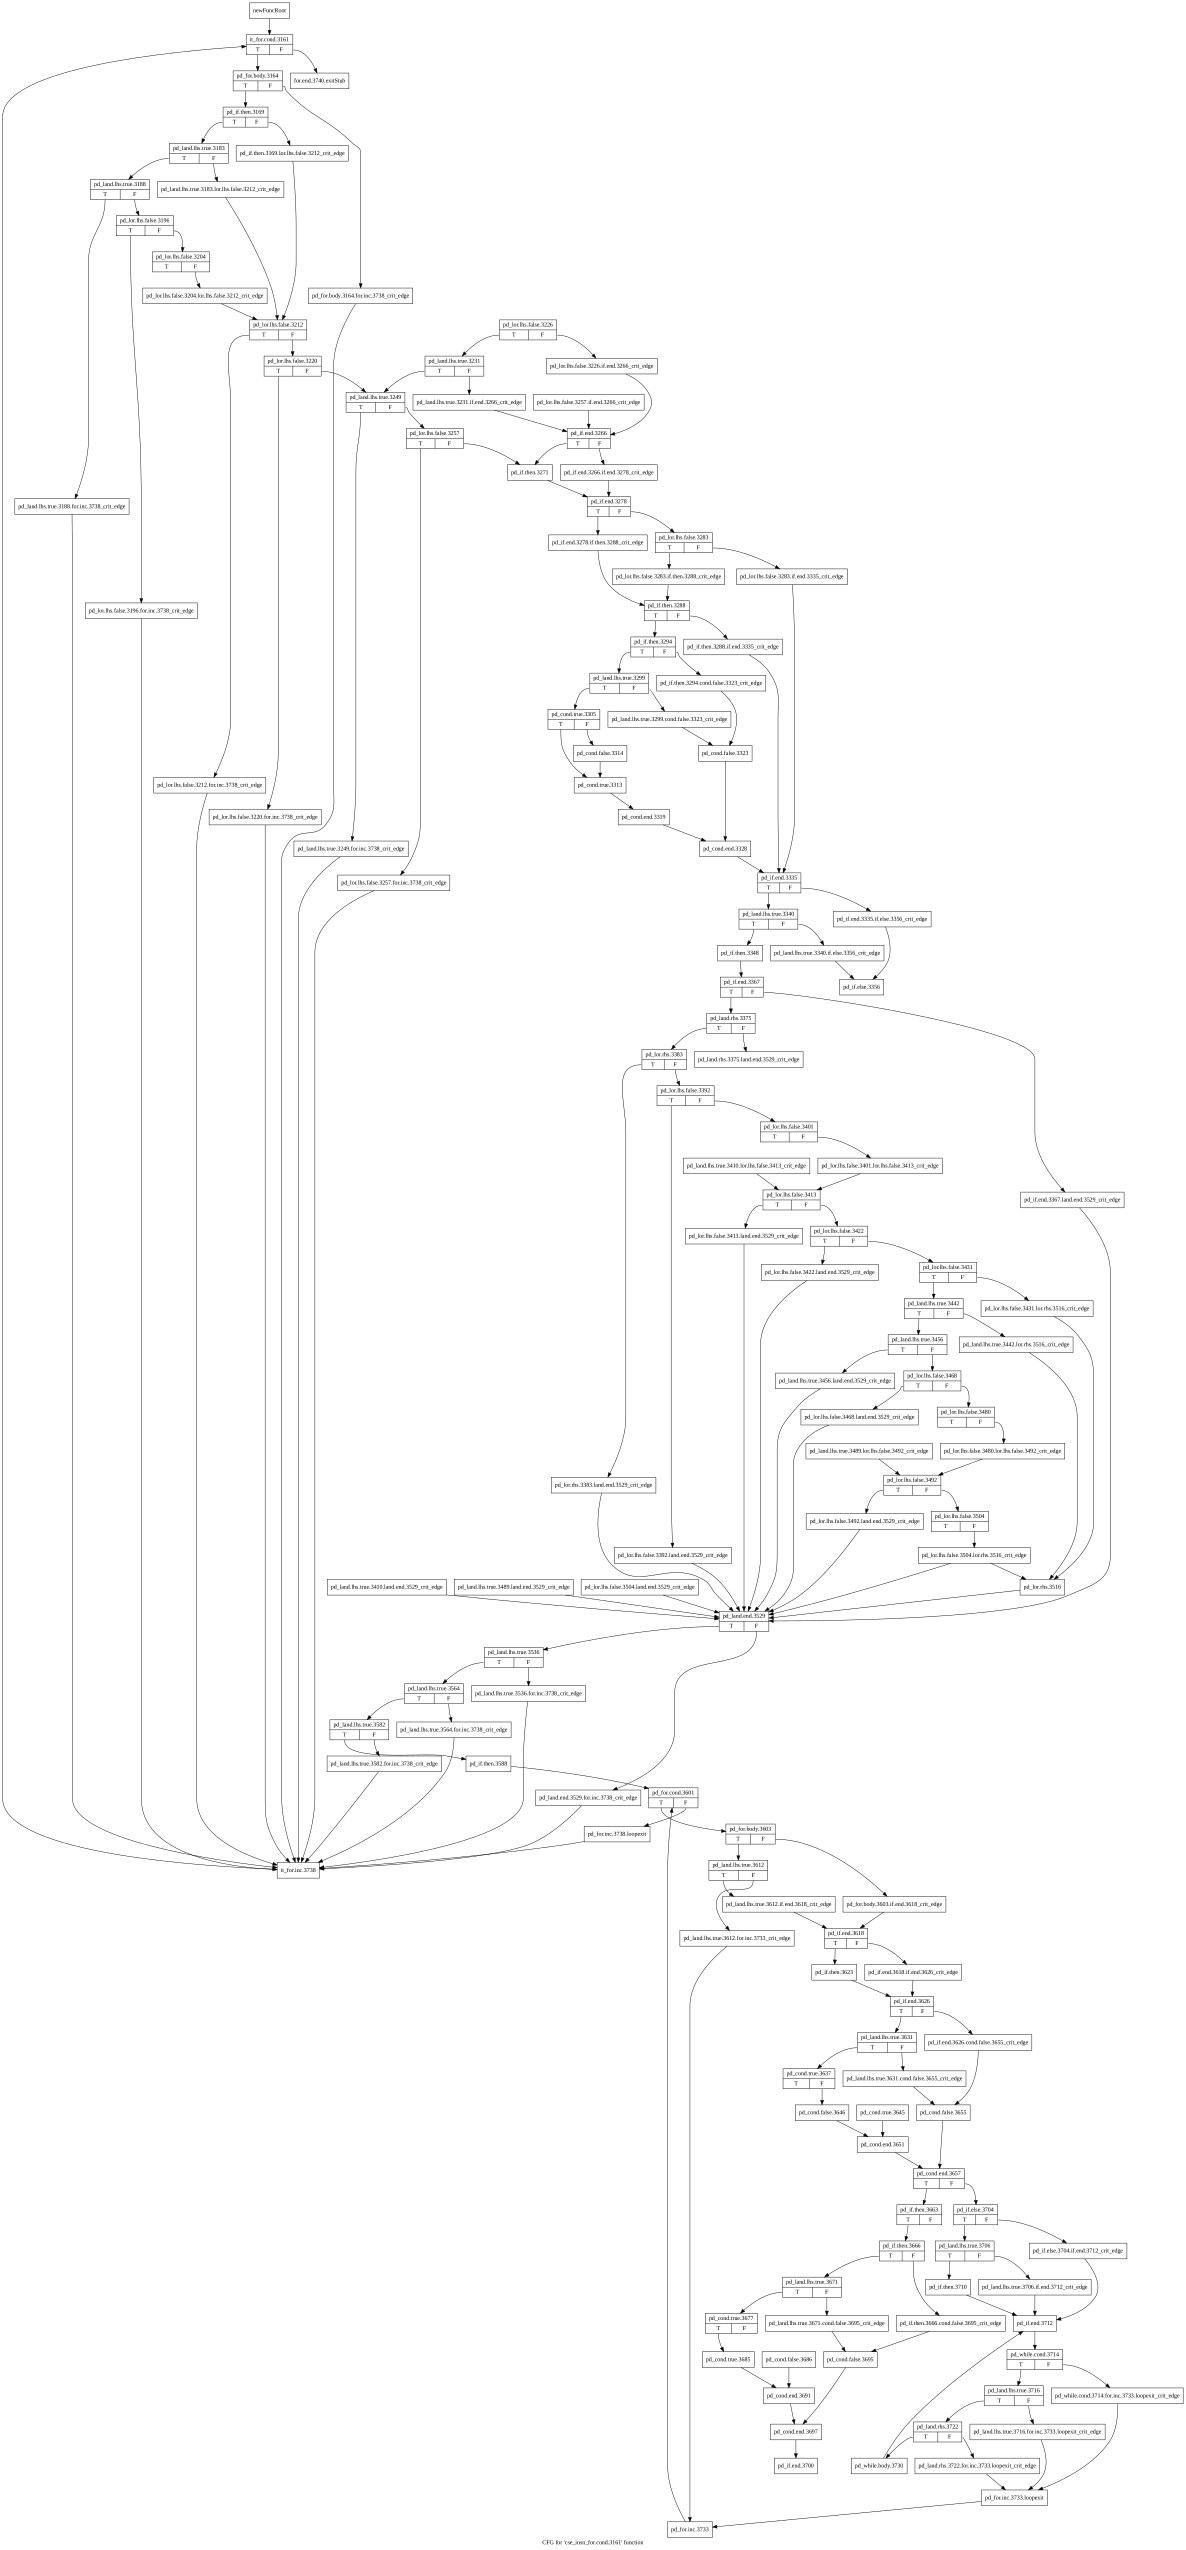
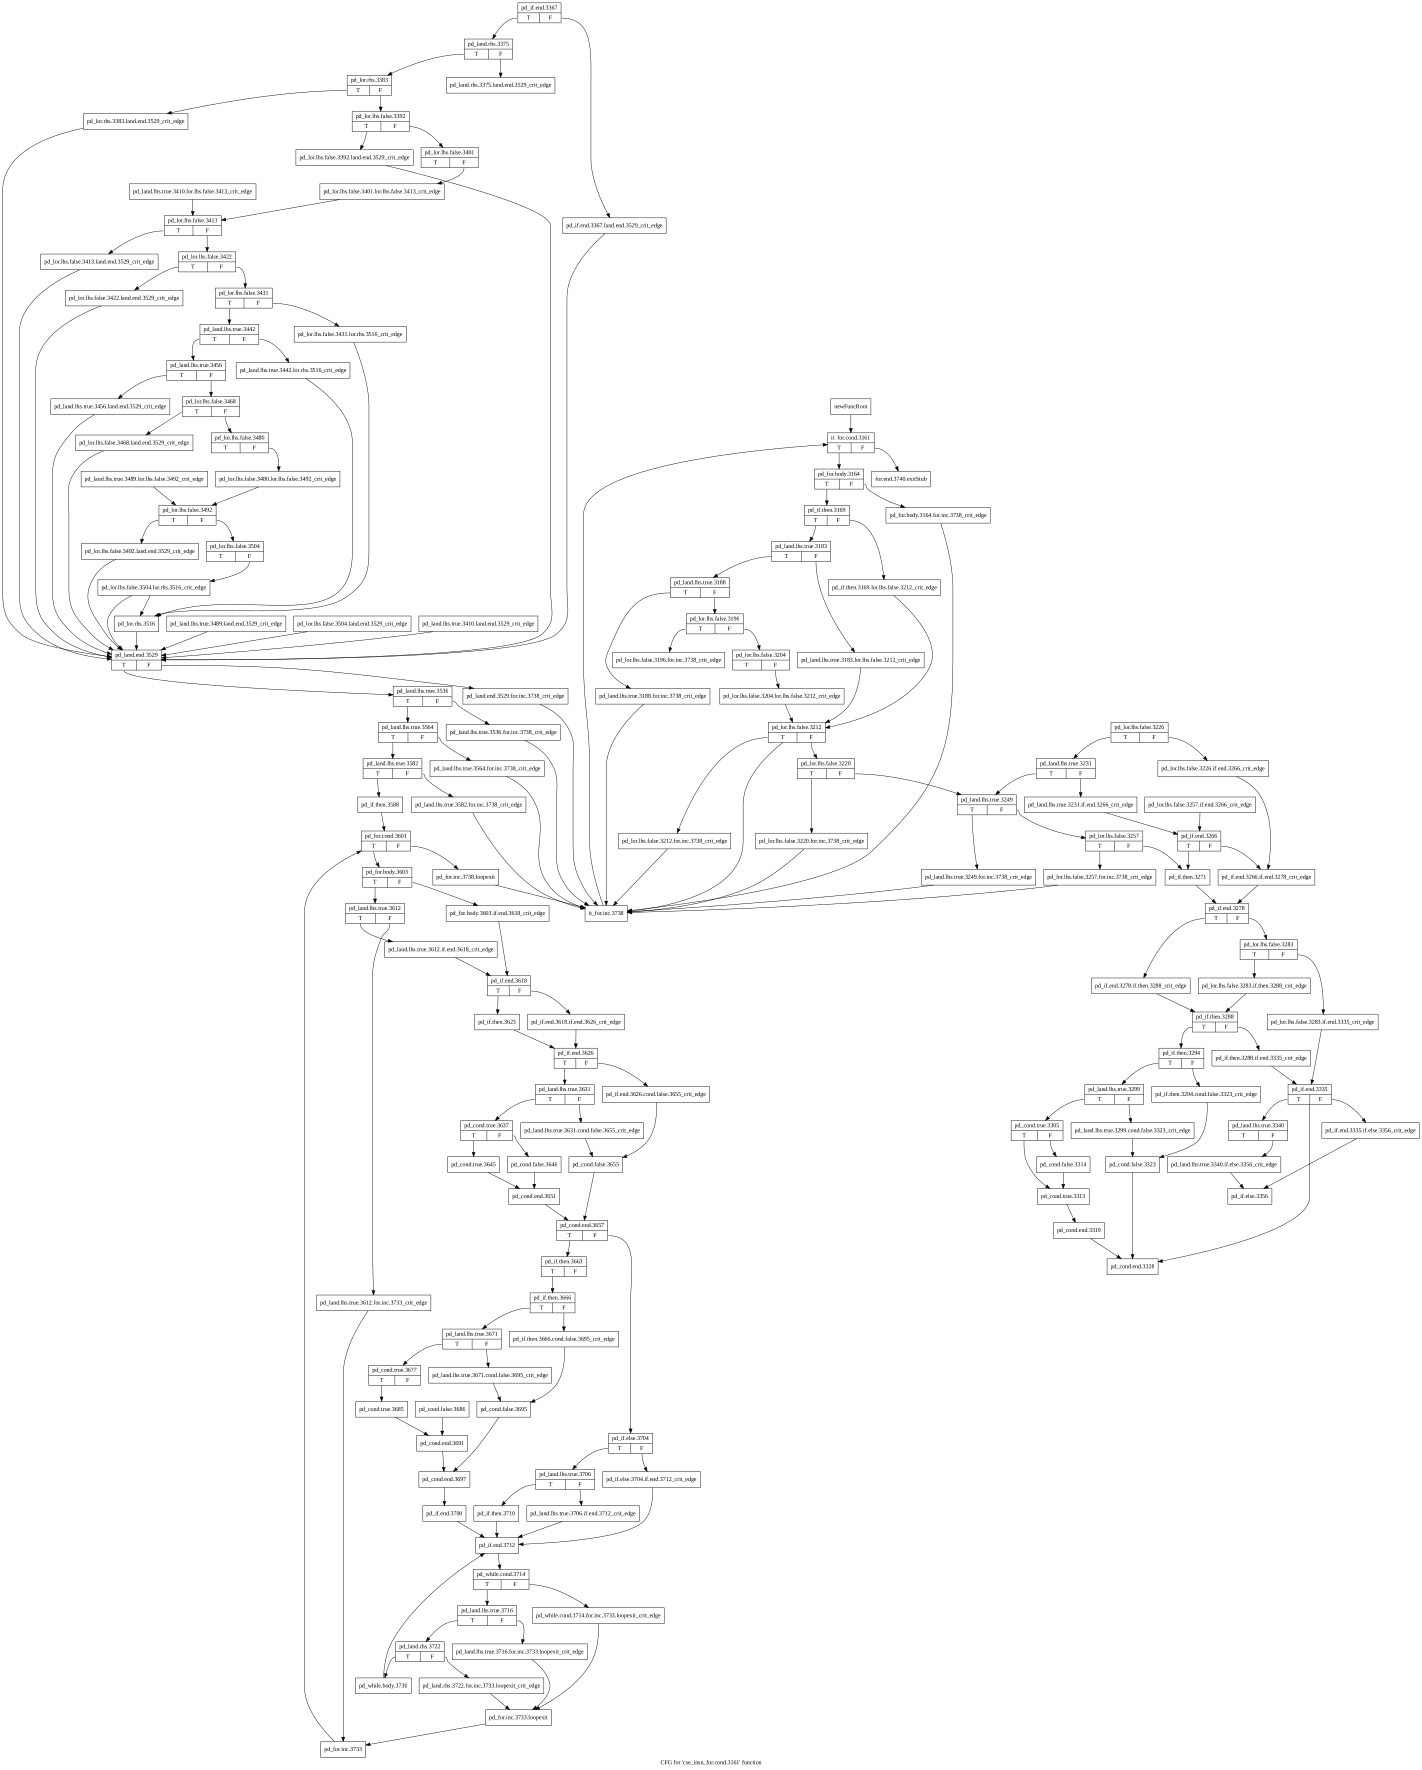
(651, 408) -> (1268, 814)
(749, 864) -> (1286, 1223)
(740, 953) -> none
none -> (474, 1147)
(141, 1290) -> (740, 856)
none -> (469, 1528)
